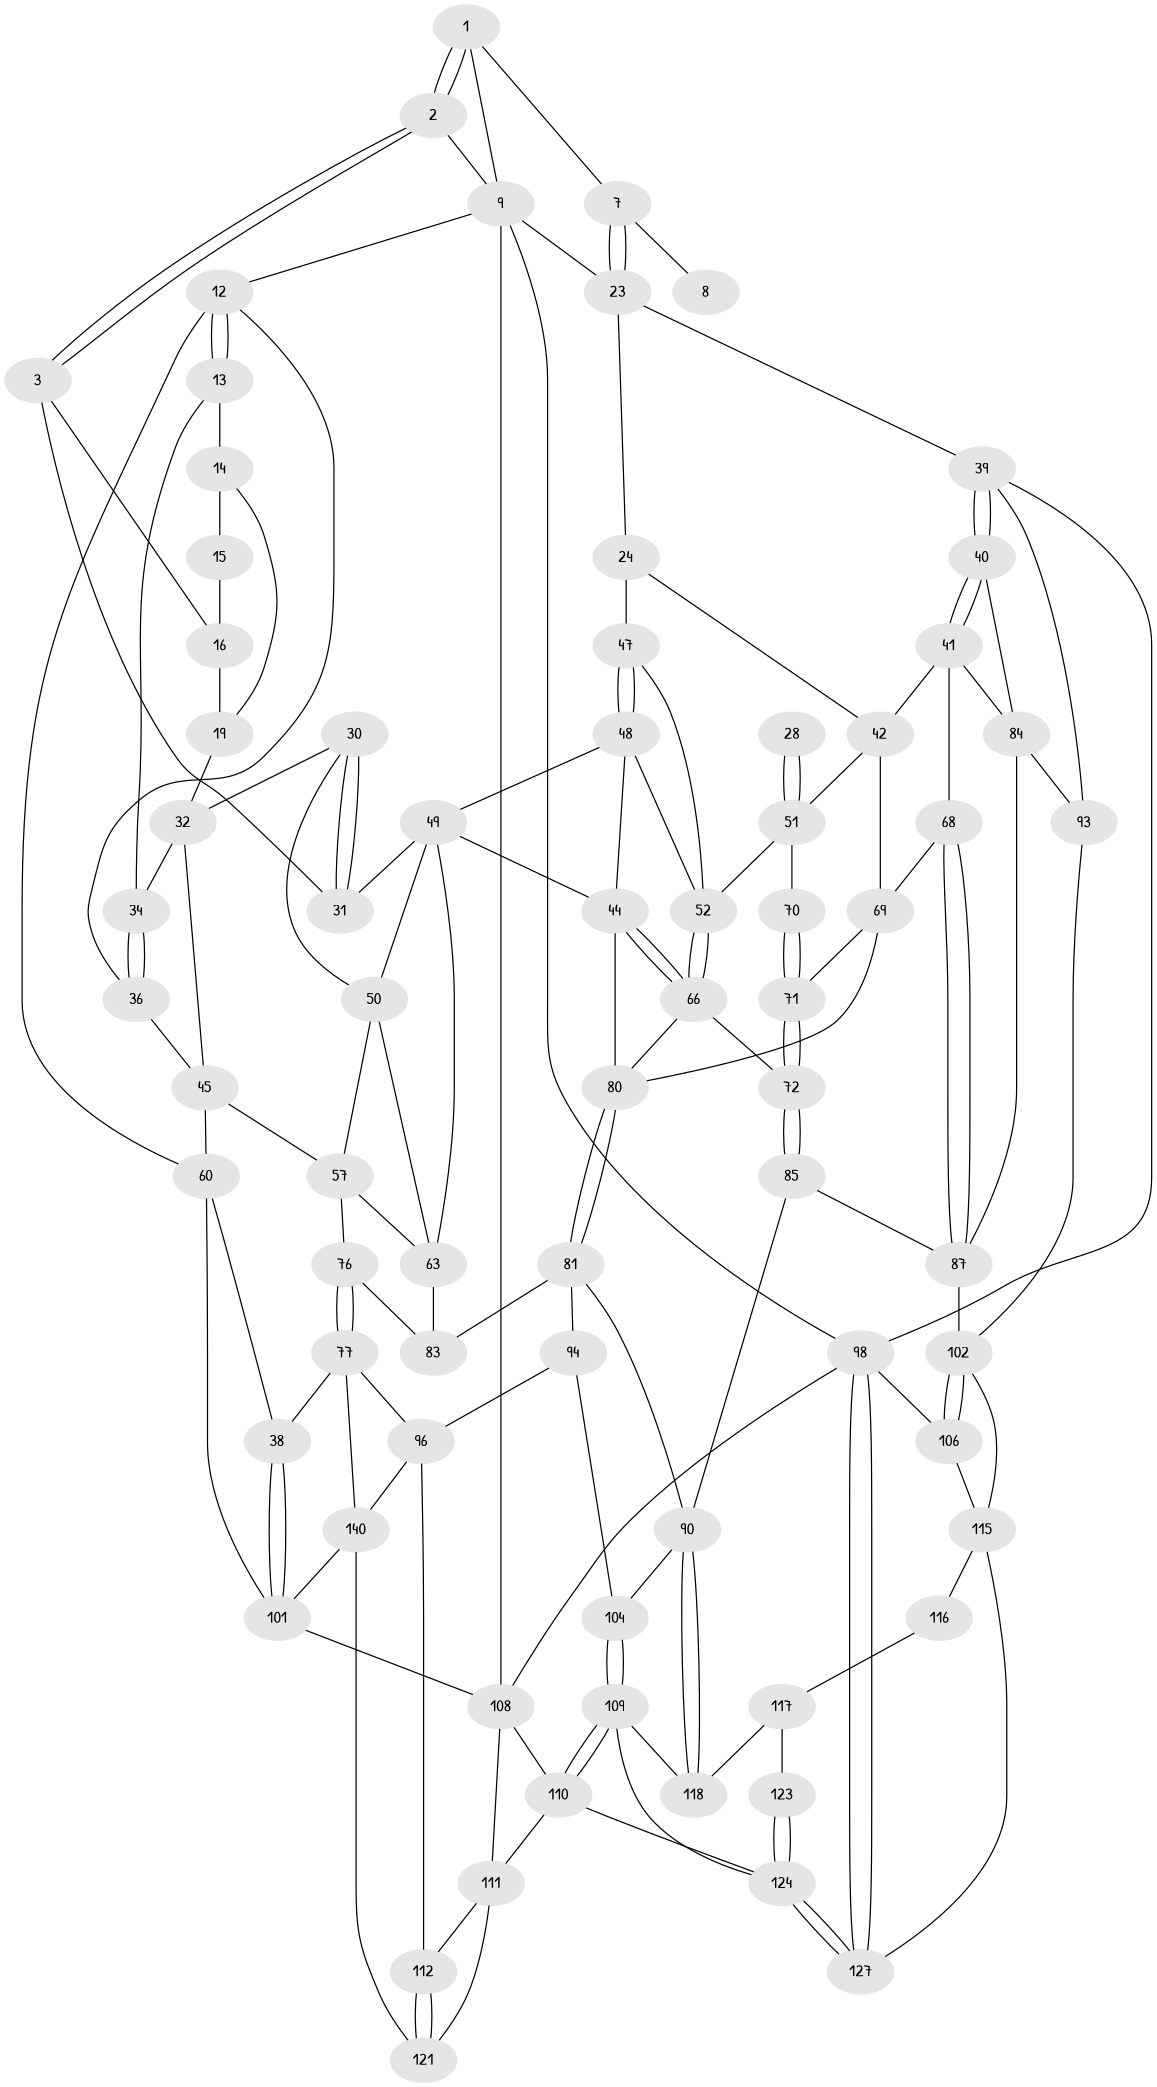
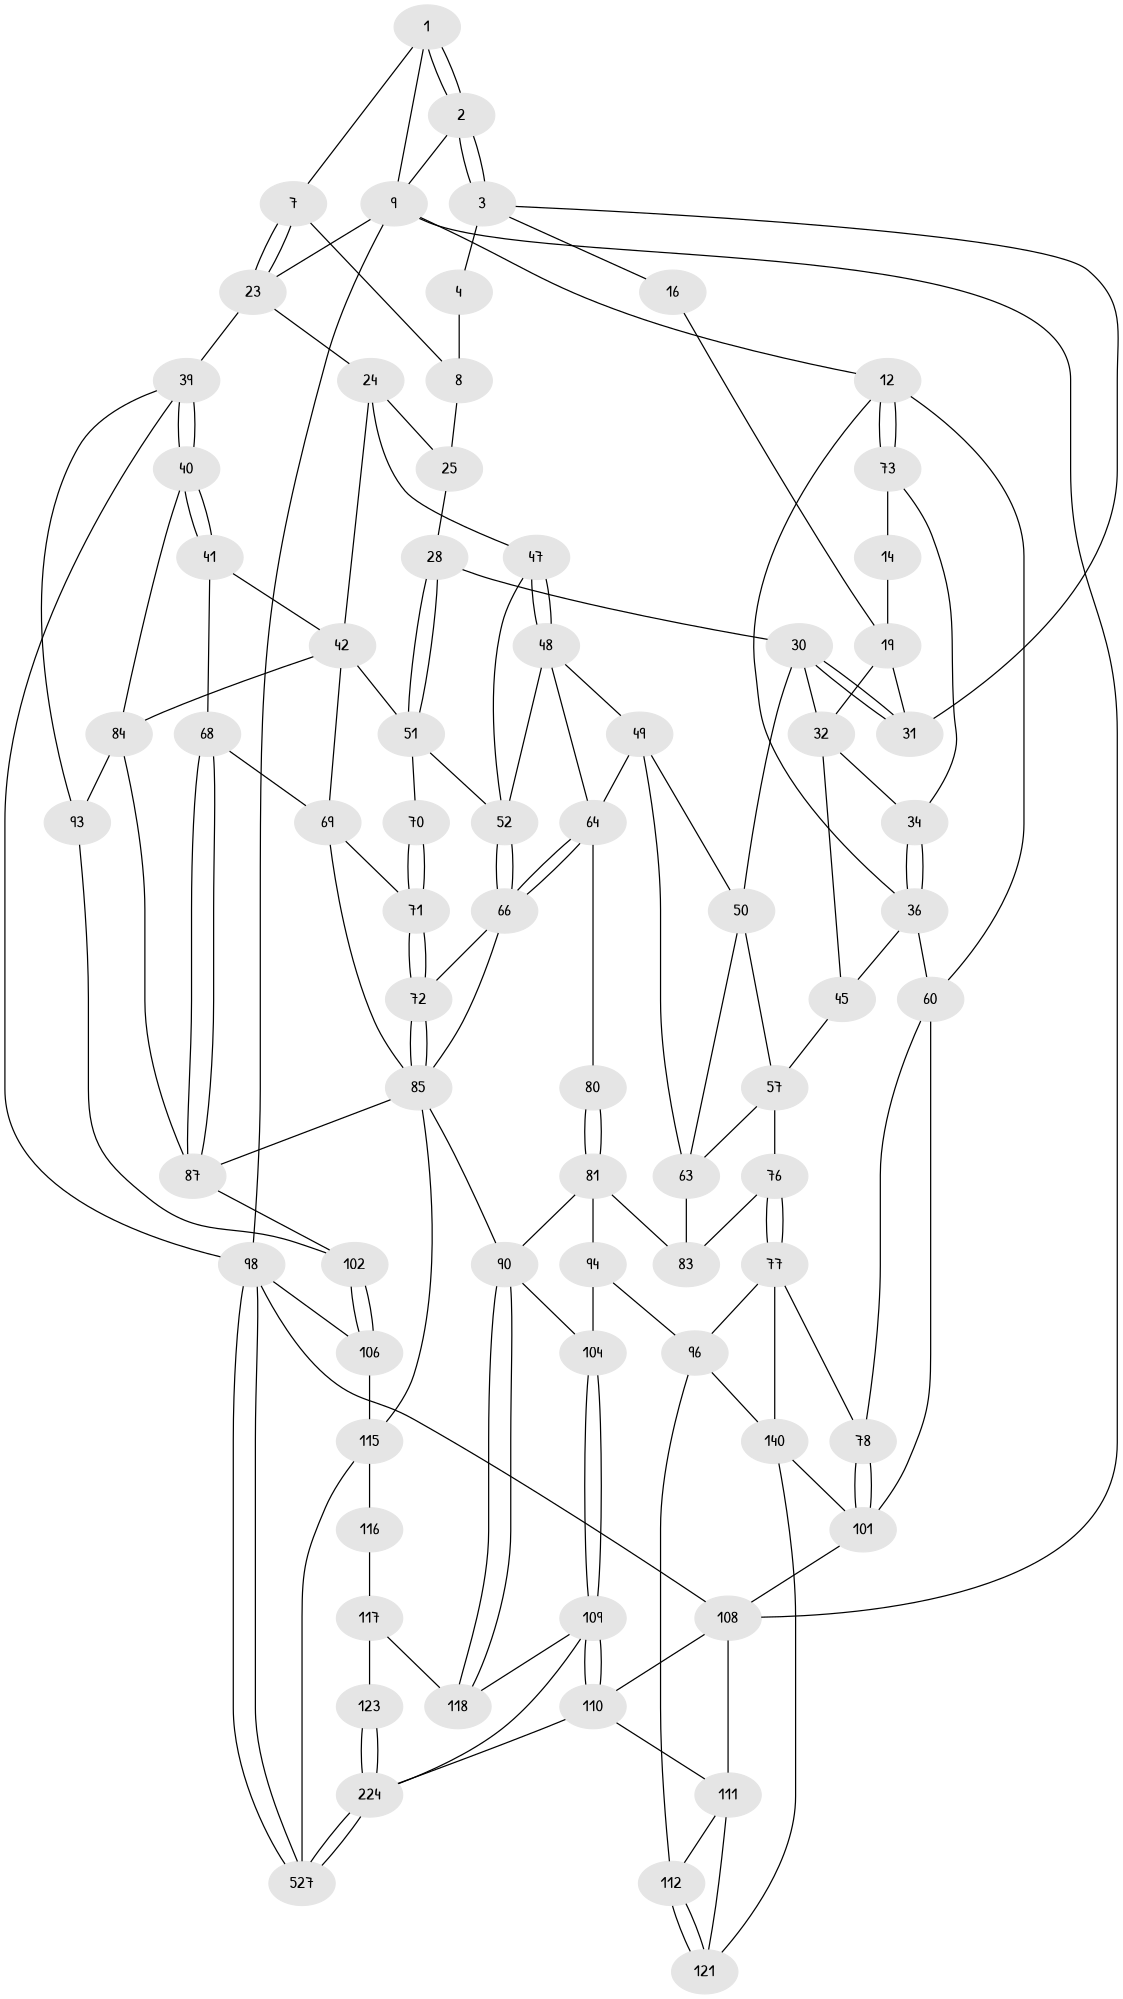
none -> (459, 292)
(220, 381) -> (888, 469)
none -> (449, 469)
(220, 557) -> none
none -> (614, 610)
(983, 690) -> (229, 687)
(387, 867) -> (899, 690)
(615, 911) -> (593, 823)
(654, 1044) -> (472, 1003)
(791, 1044) -> (353, 961)
(206, 1132) -> (923, 955)
(996, 1439) -> (431, 1270)
(277, 1441) -> (863, 1441)
(782, 1883) -> (370, 1795)
(861, 1972) -> (302, 1883)
